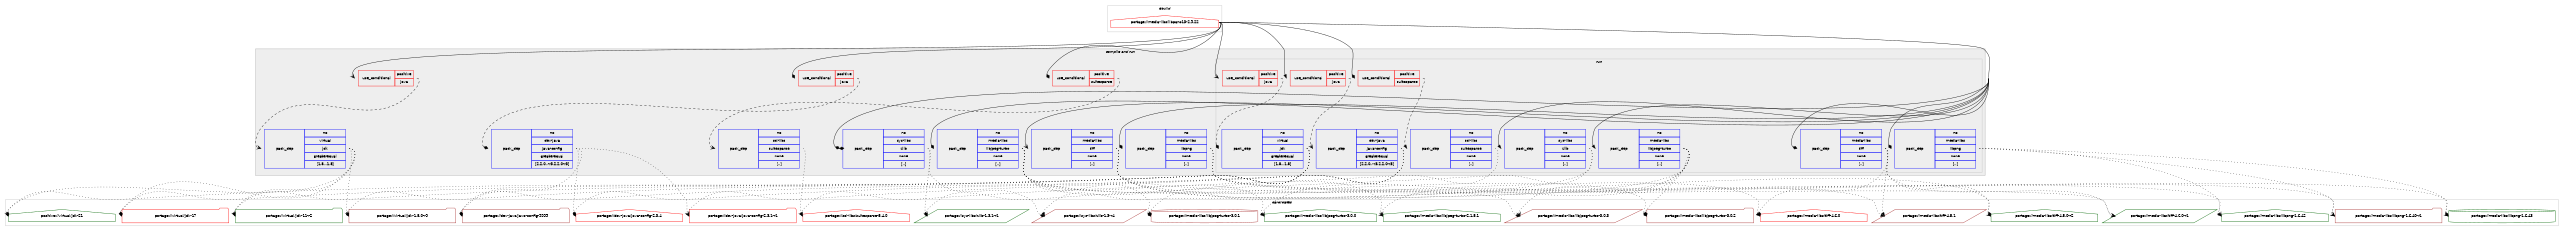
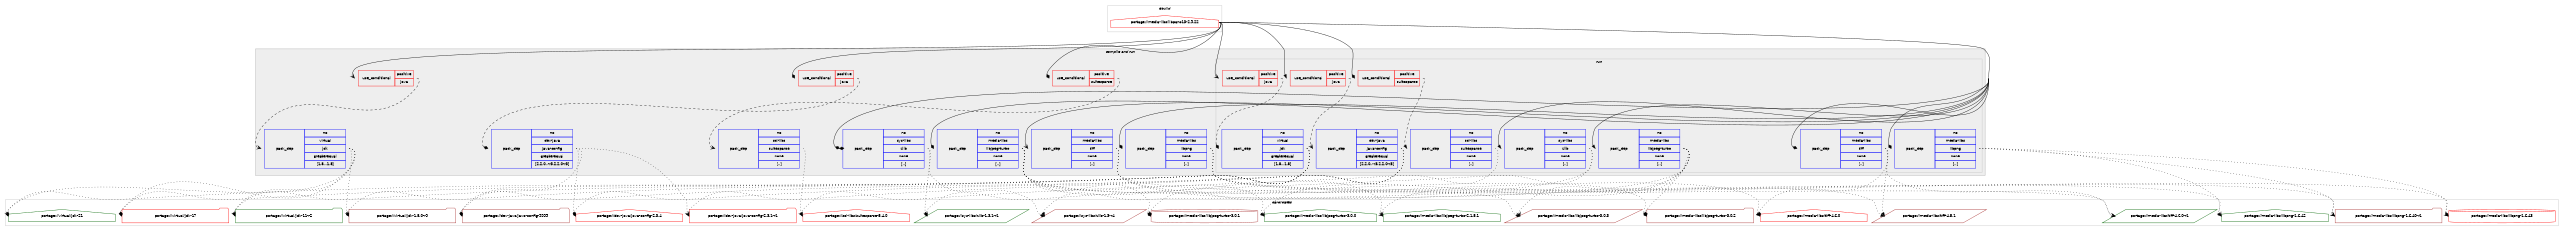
(62, 216) -> (62, 216)
(2044, 216) -> none
(2502, 216) -> (2502, 216)
